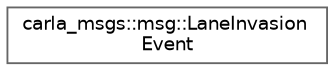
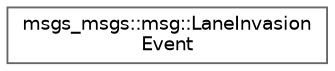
(167, 35) -> (167, 35)
